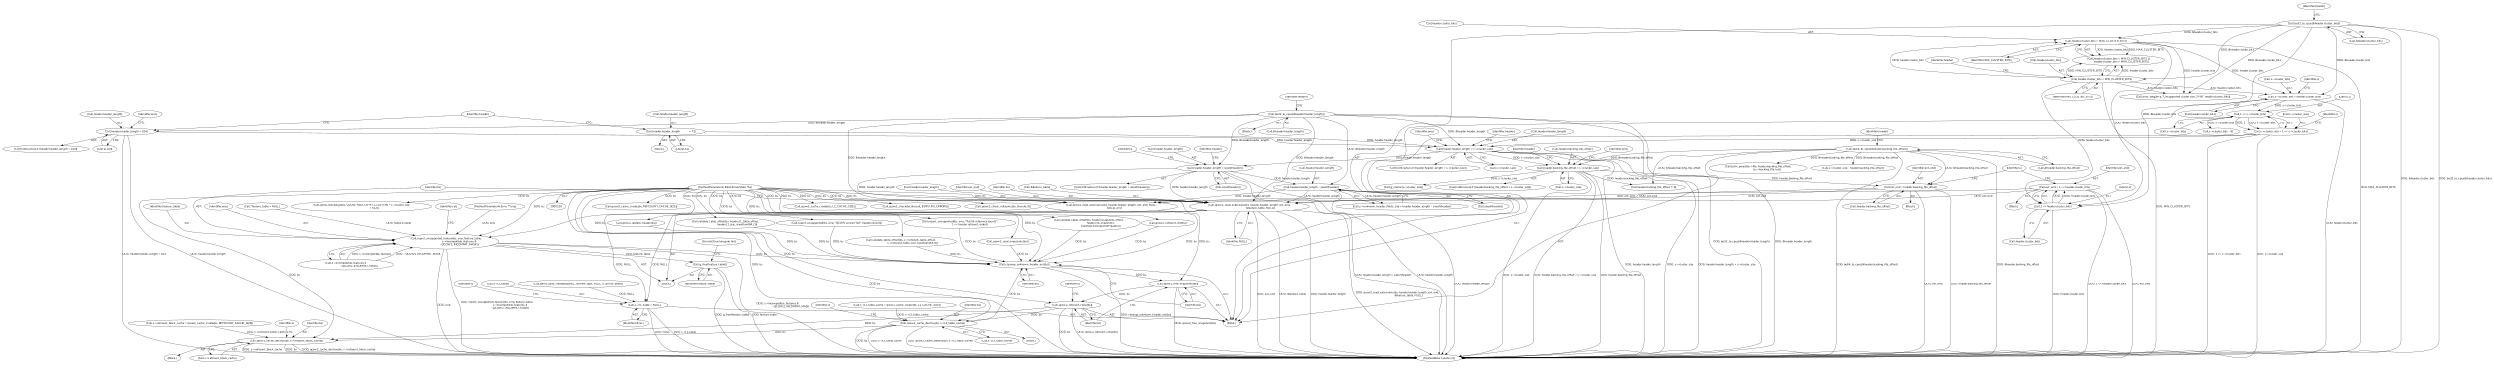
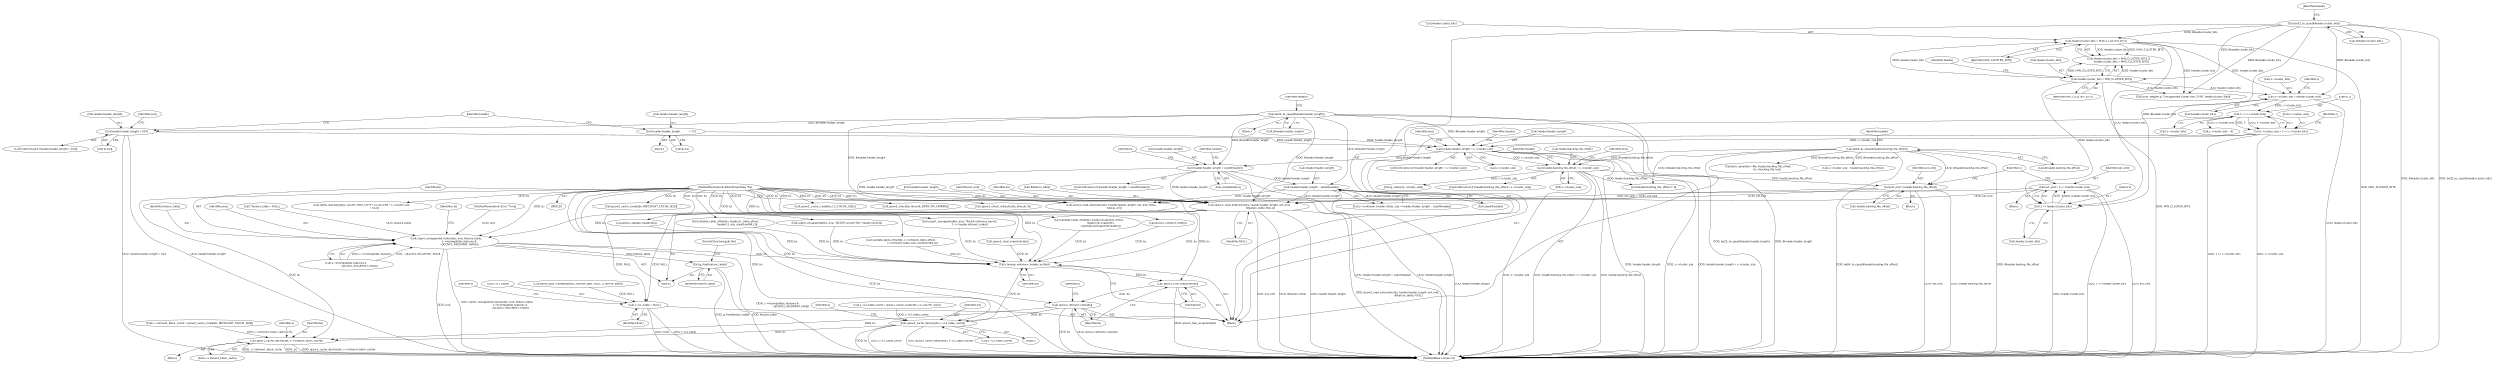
none -> (1293, 122)
(1205, 353) -> none
